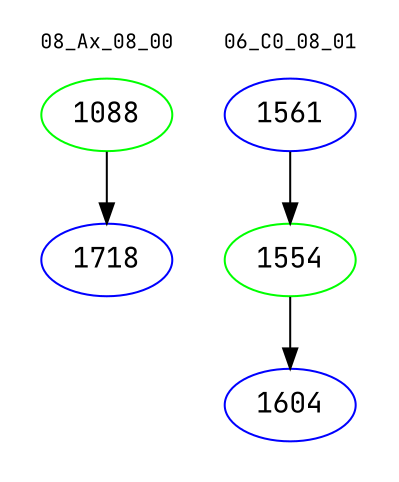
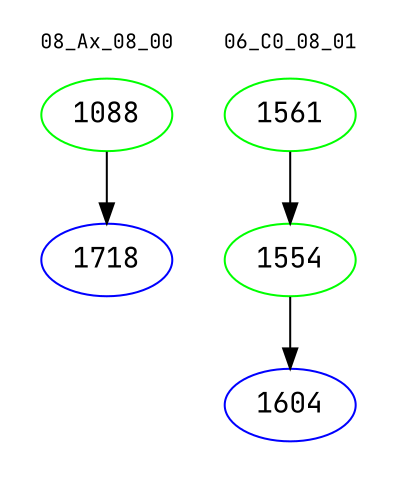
(290, 115) -> (290, 115)
